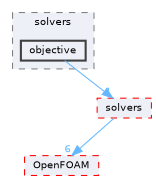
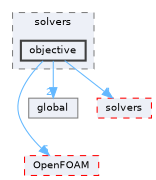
none -> (53, 108)
(97, 133) -> (18, 104)
